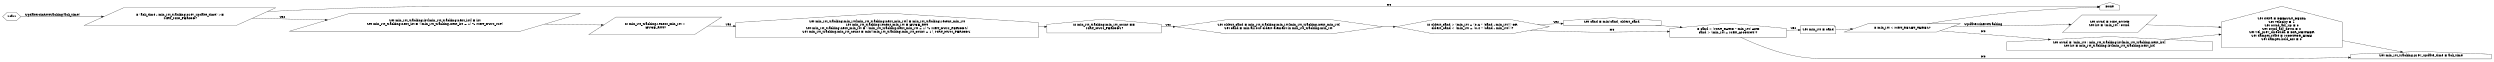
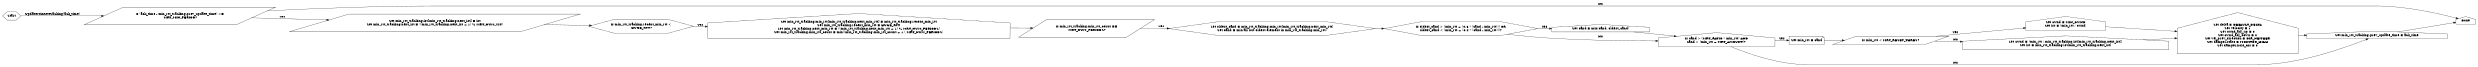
(2012, 12) -> (2426, 27)
(1983, 24) -> (1956, 32)
(2110, 24) -> (2066, 24)
(655, 26) -> (641, 26)
(1104, 27) -> (1087, 28)
